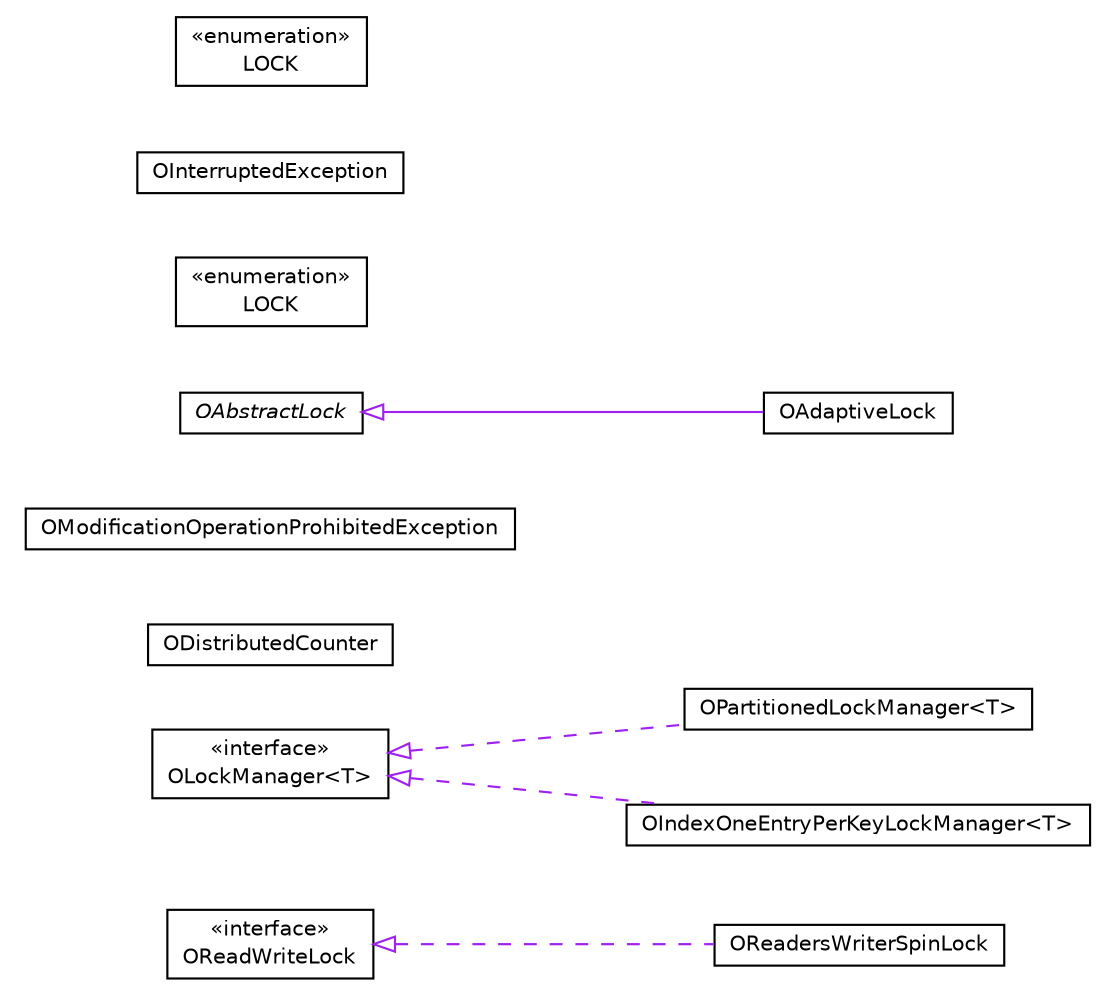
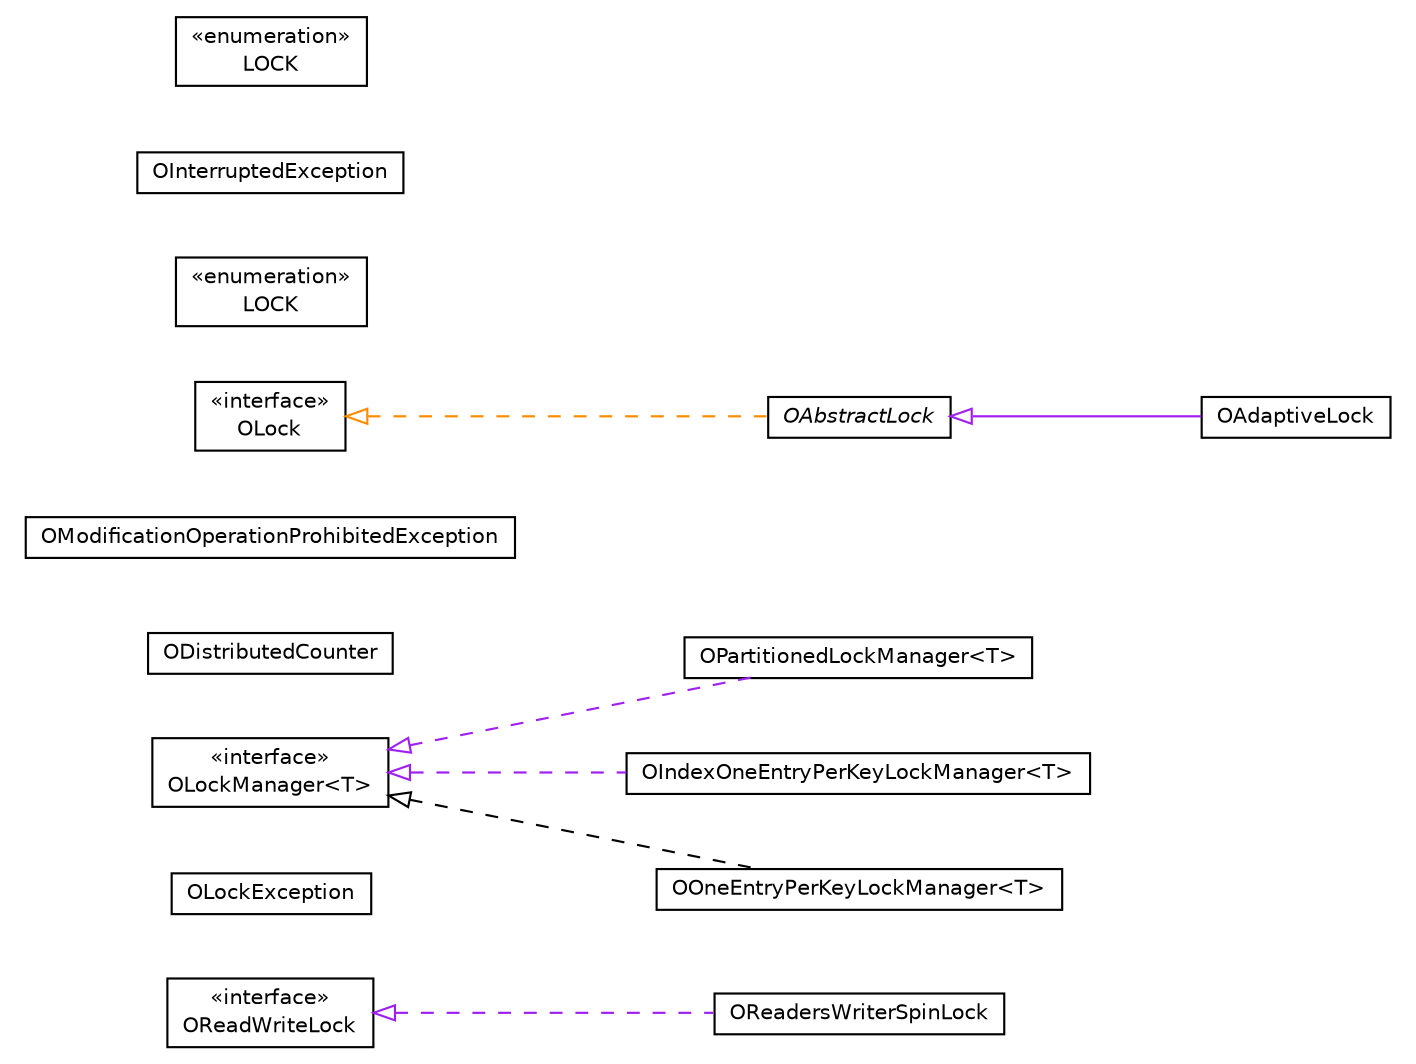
none -> (270, 416)
none -> (858, 888)
none -> (270, 893)
